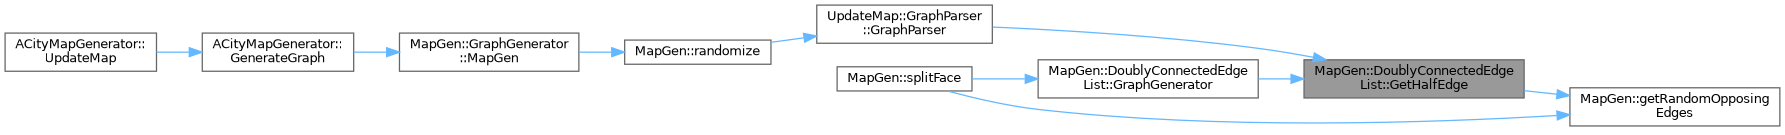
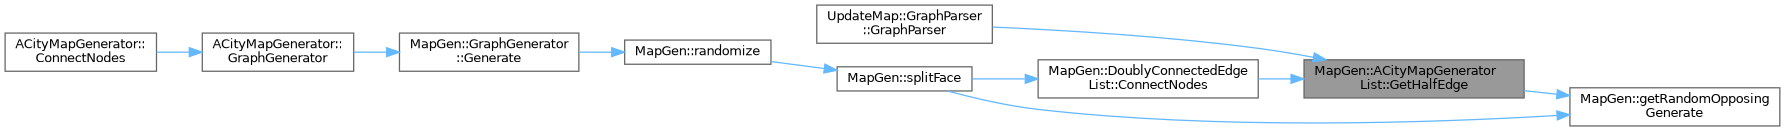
(787, 40) -> (797, 65)
(81, 52) -> (81, 52)
(278, 52) -> (278, 52)
(489, 52) -> (489, 52)
(1148, 79) -> (1148, 79)
(1414, 79) -> (1414, 79)
(1675, 107) -> (1675, 107)
